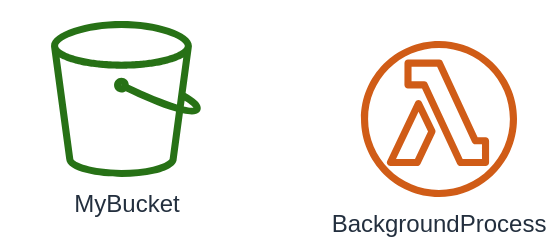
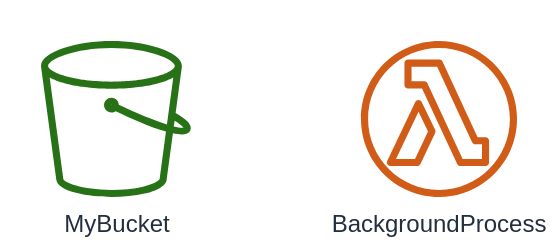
(126, 99) -> (116, 119)
